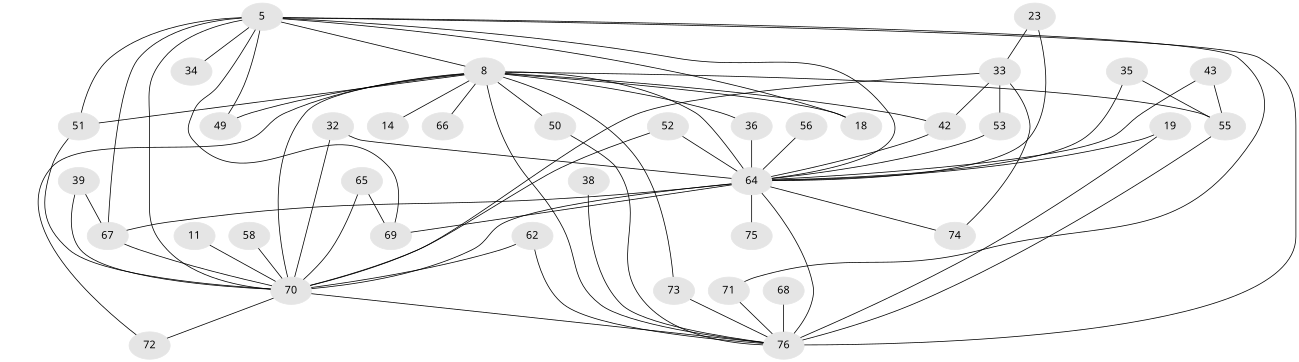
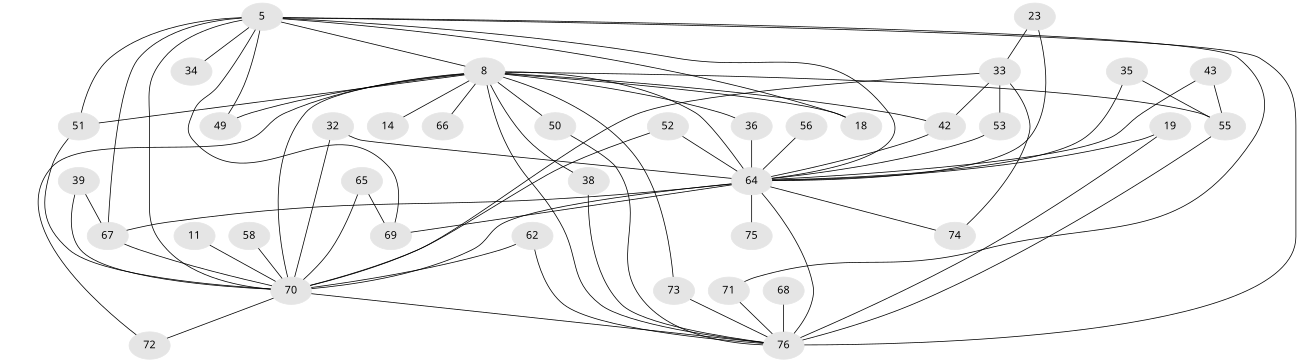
none -> (524, 136)
